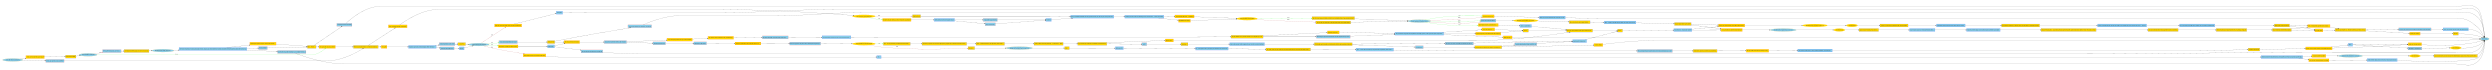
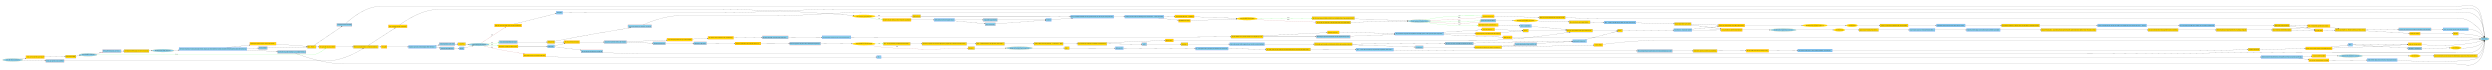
(1552, 18) -> (1552, 18)
